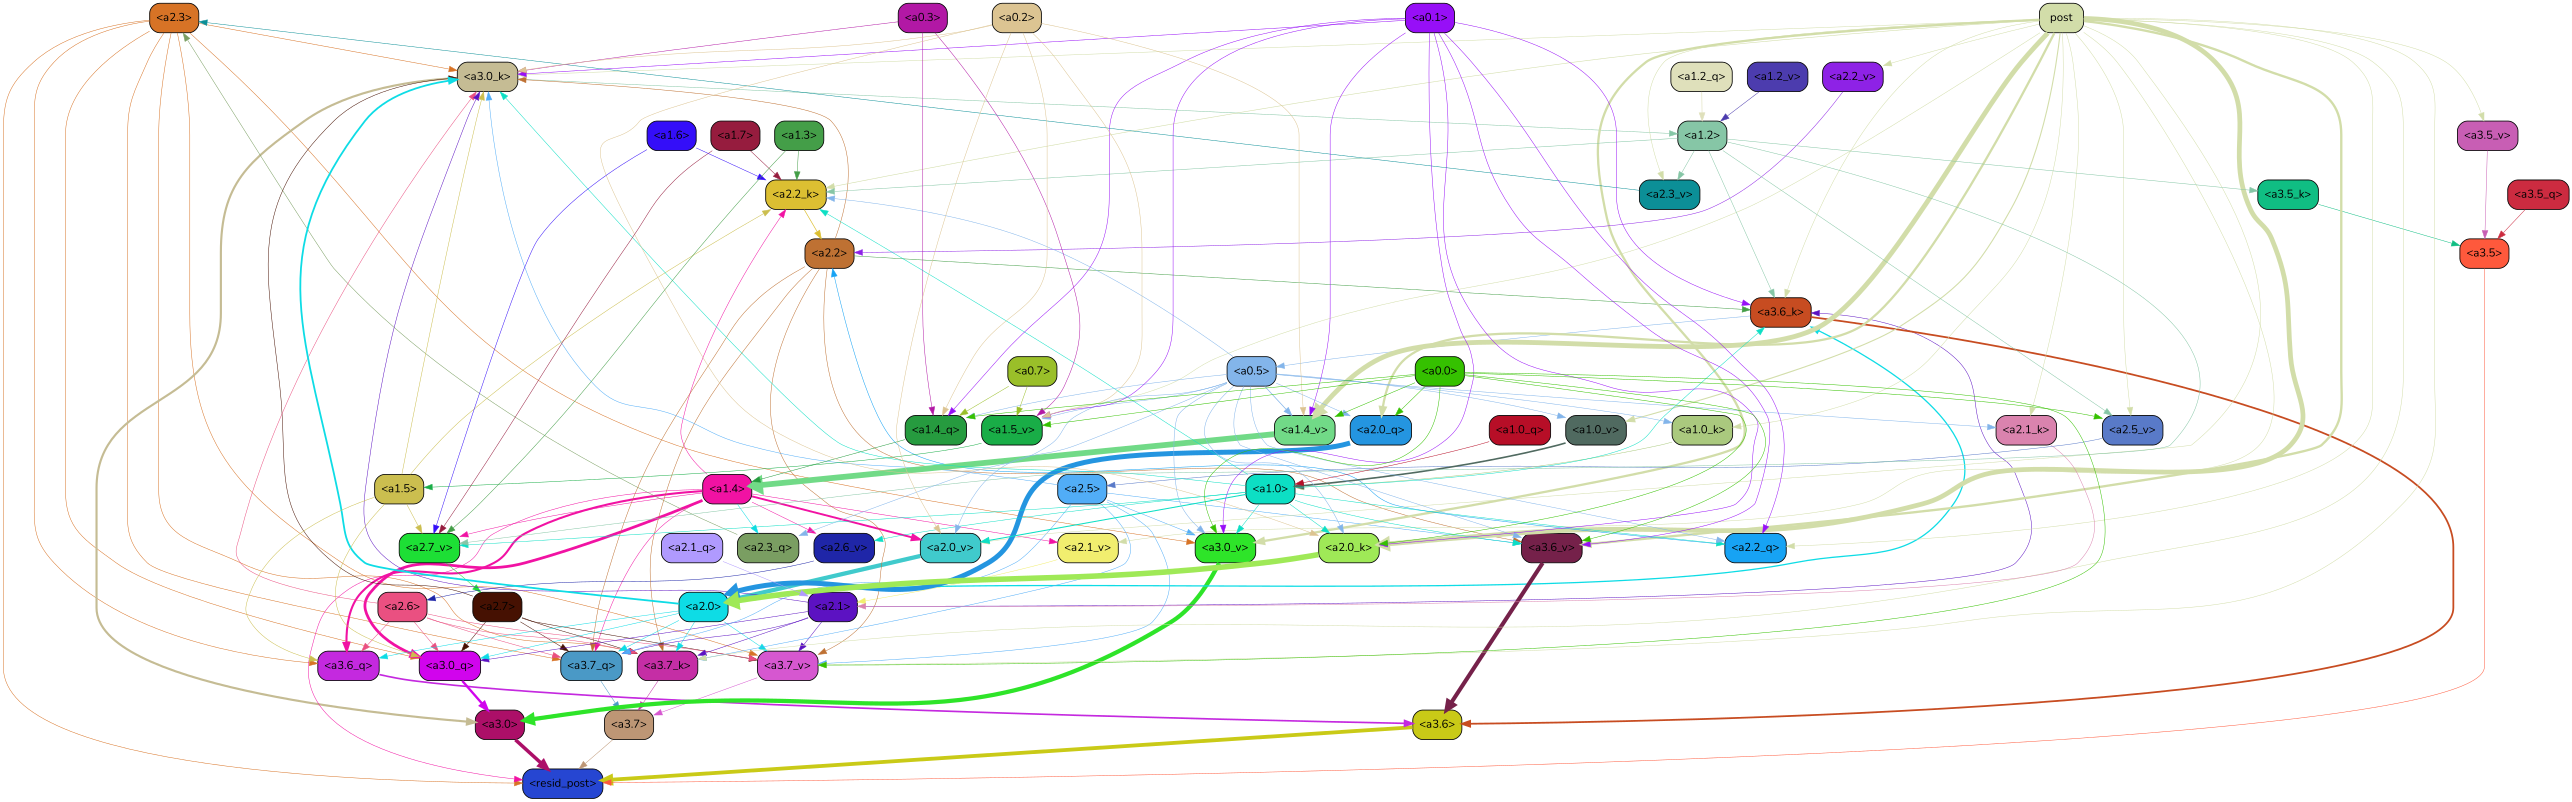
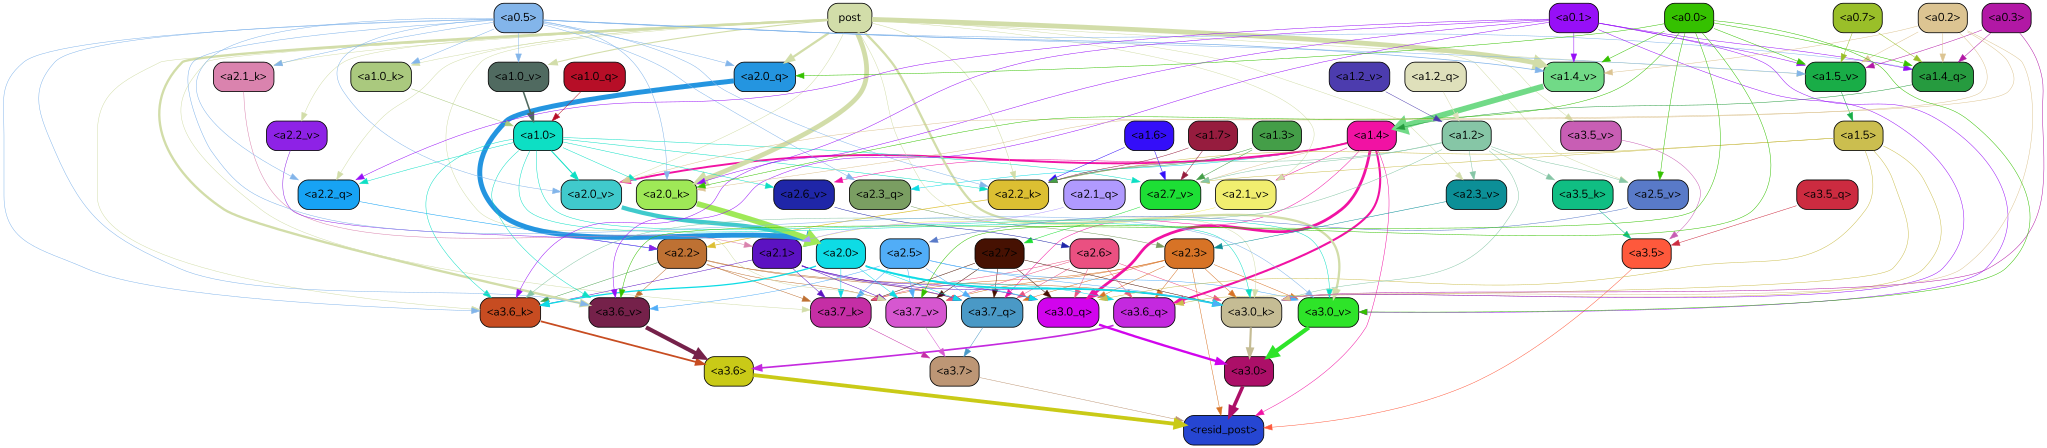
(1065, 105) -> (1448, 269)
(1599, 330) -> (4, 143)
(550, 517) -> (1278, 160)
